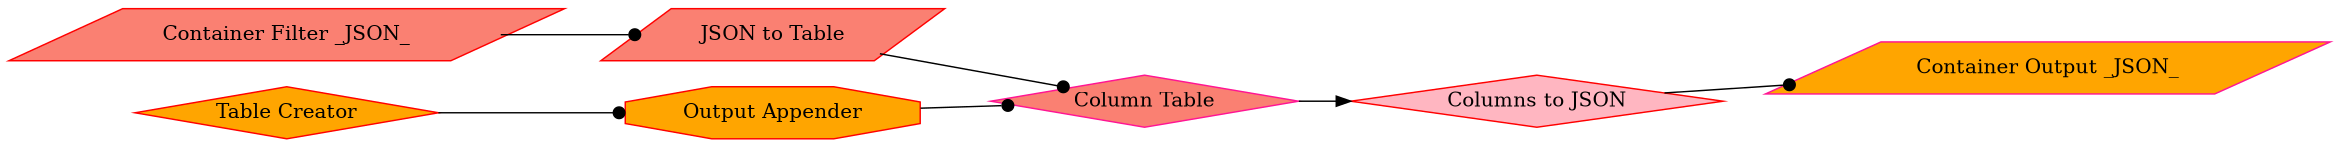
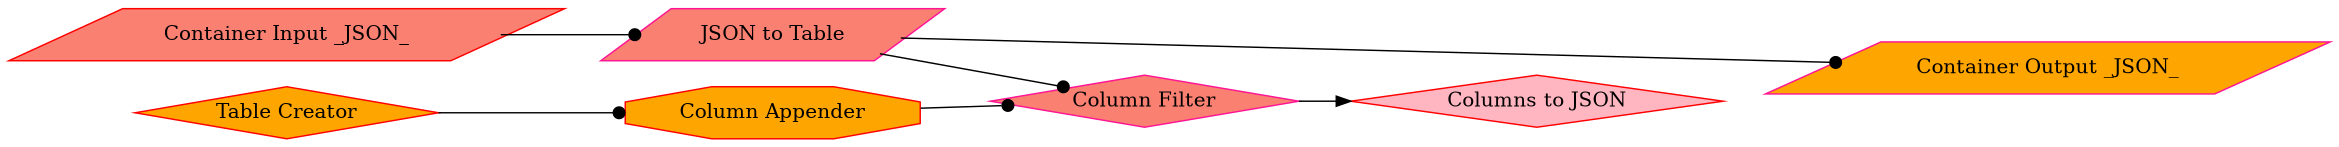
(287, 35) -> (287, 35)
(773, 35) -> (773, 35)
(1724, 89) -> (1365, 50)
(1145, 101) -> (1145, 101)
(773, 113) -> (773, 113)
